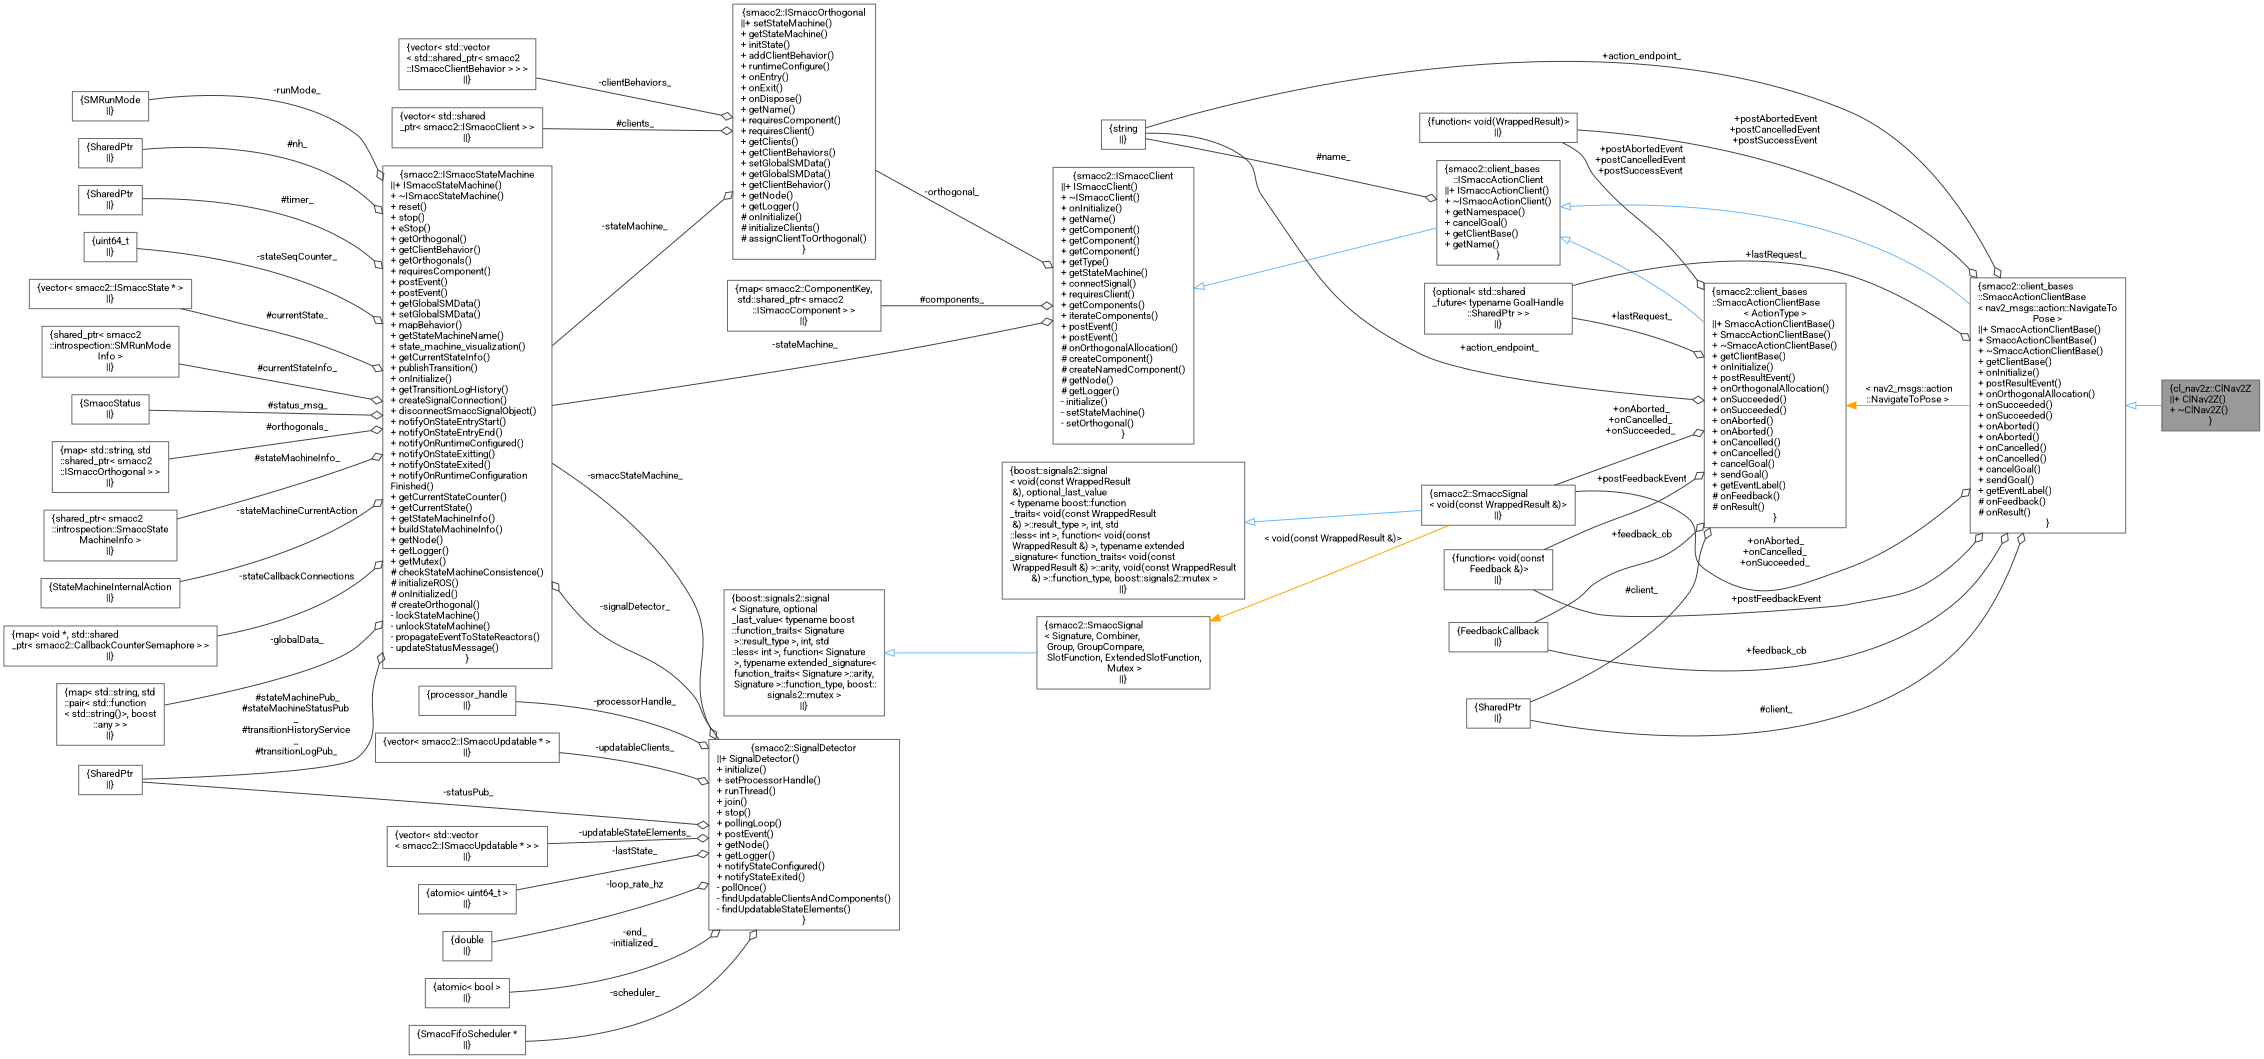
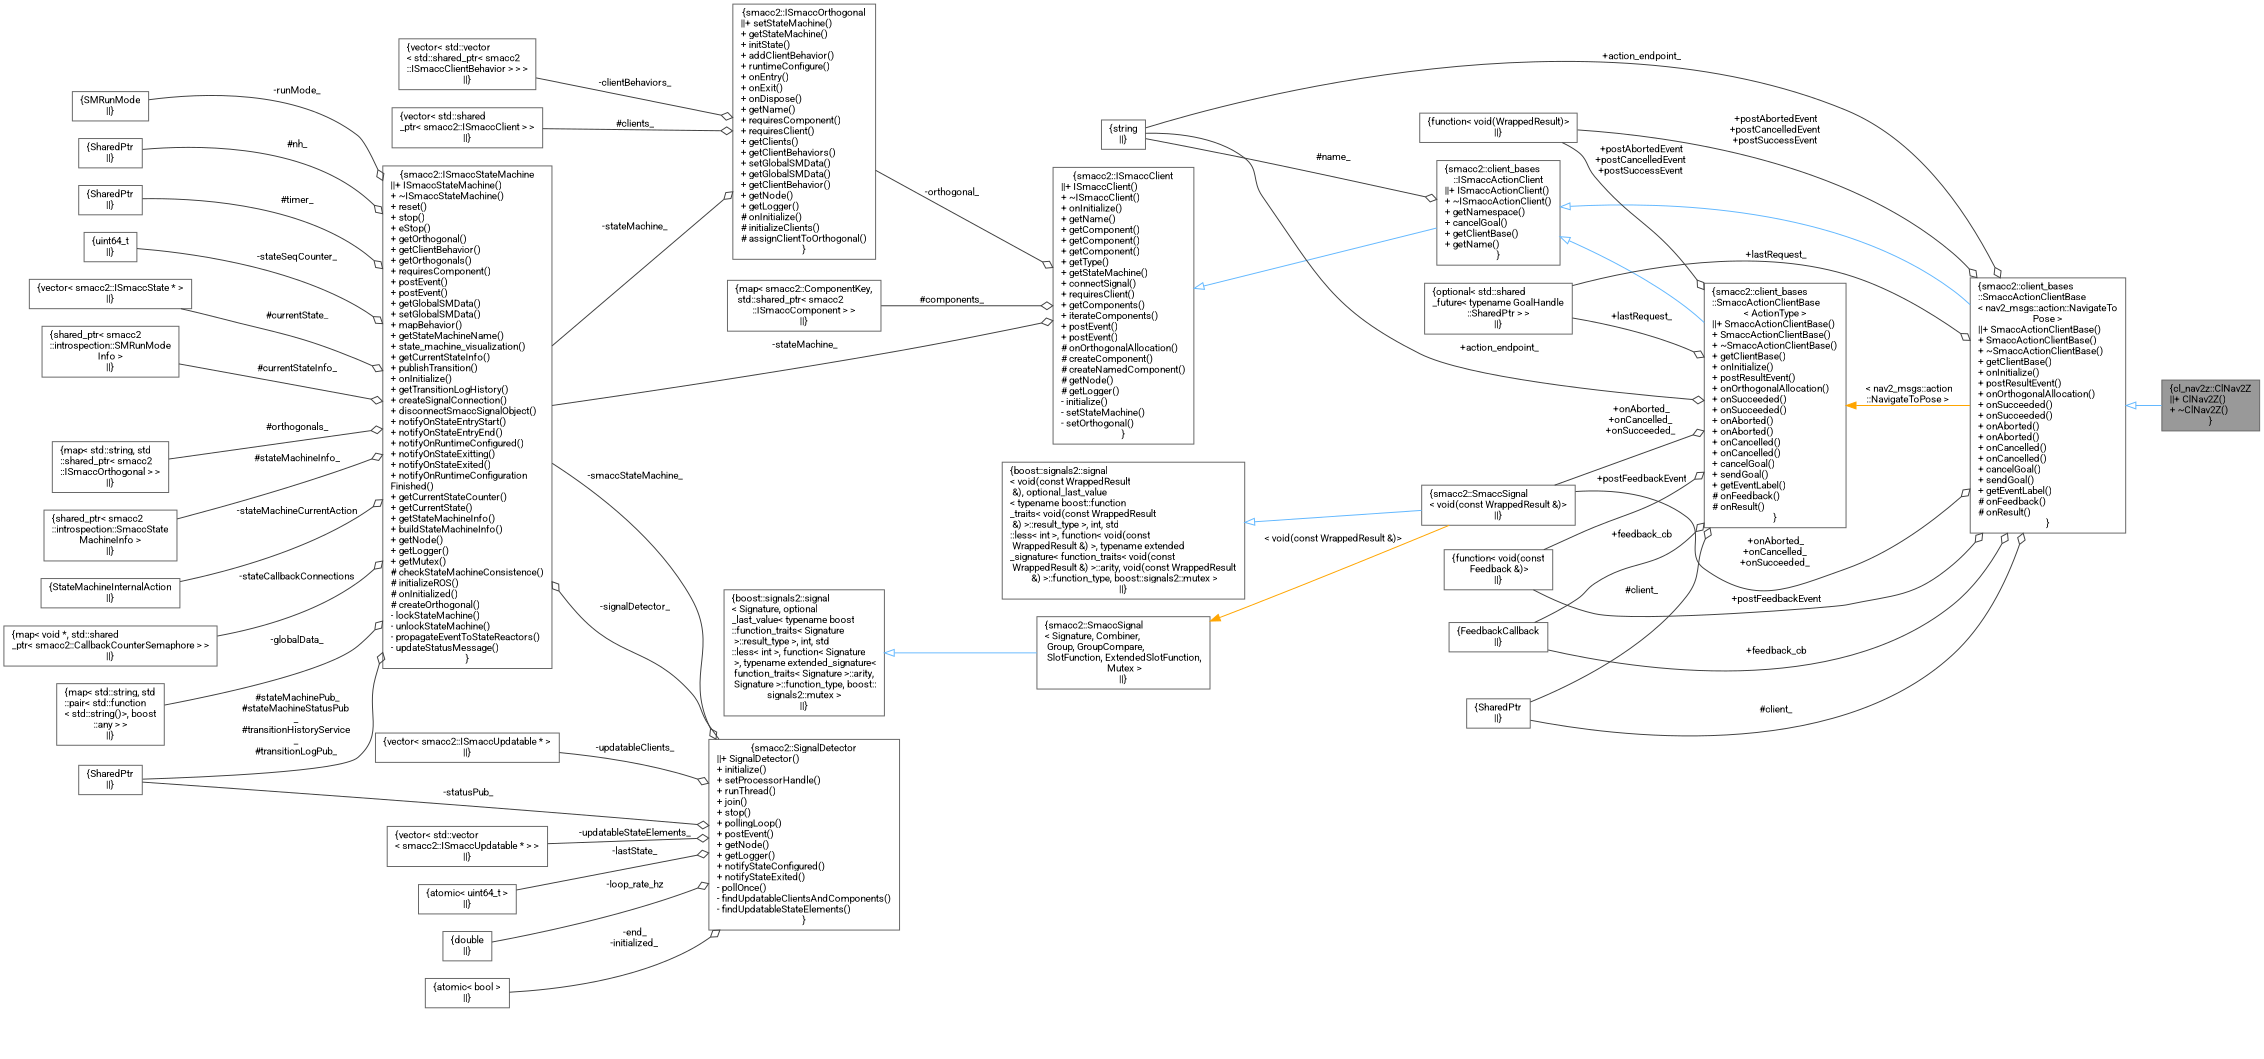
(110, 409) -> none
(467, 701) -> none
(467, 1040) -> none
